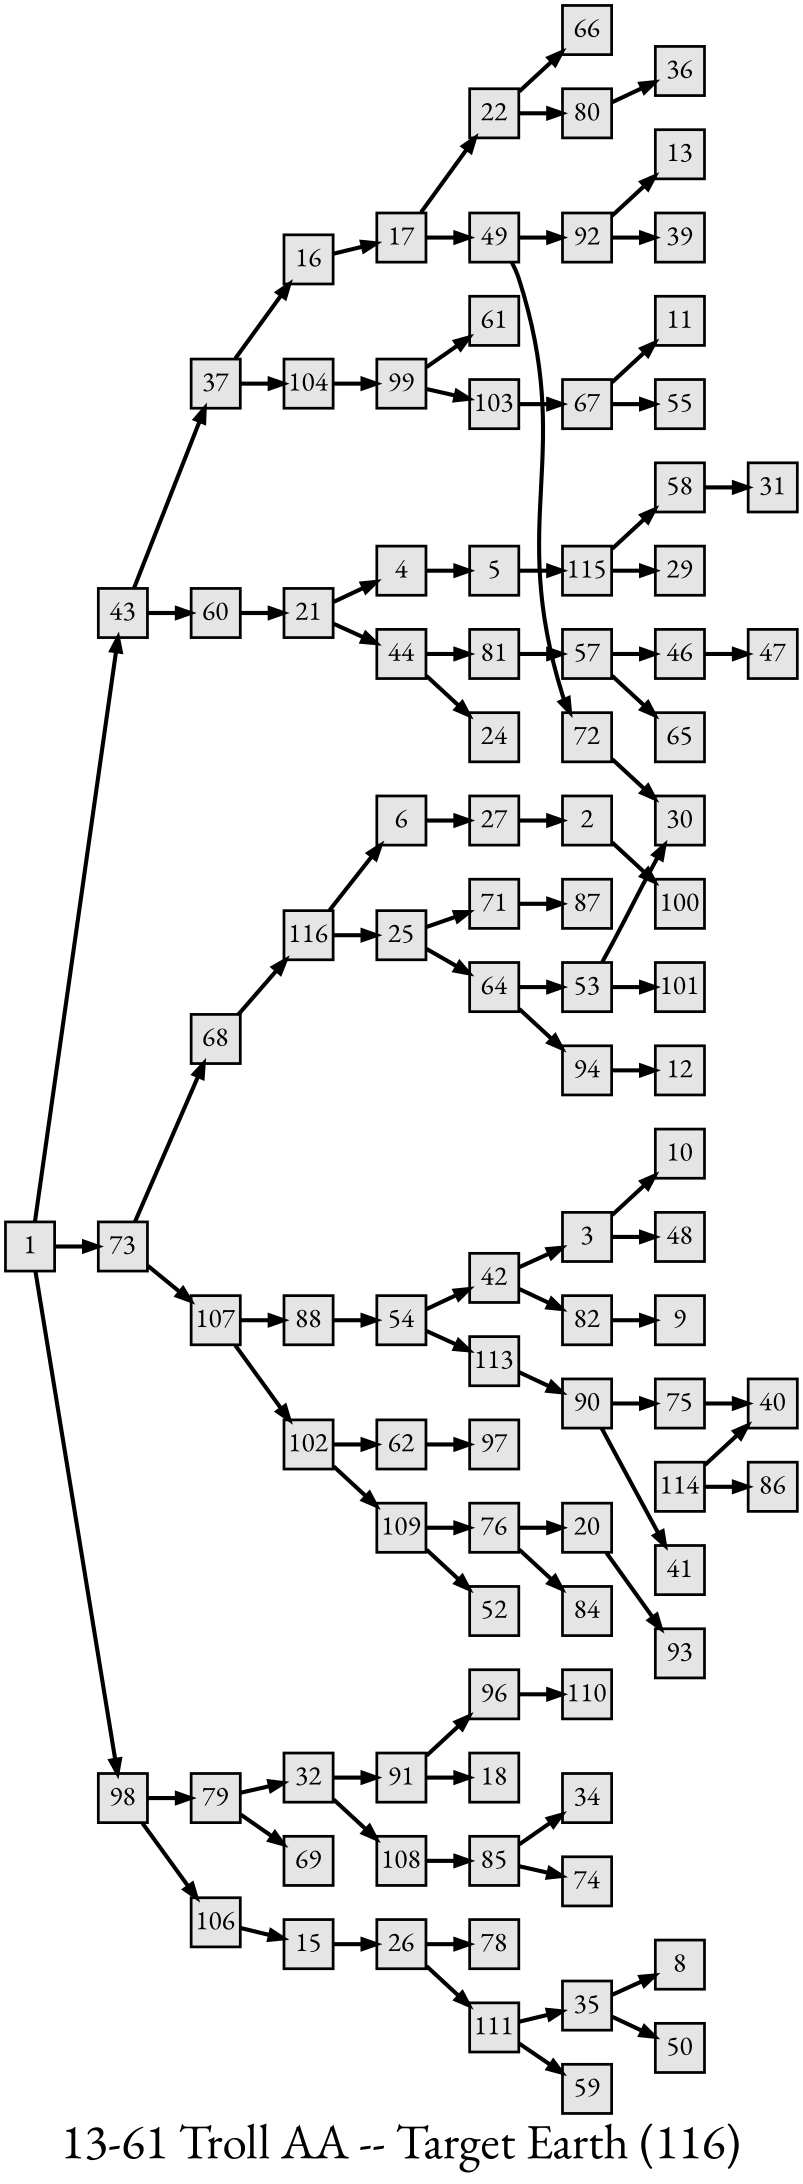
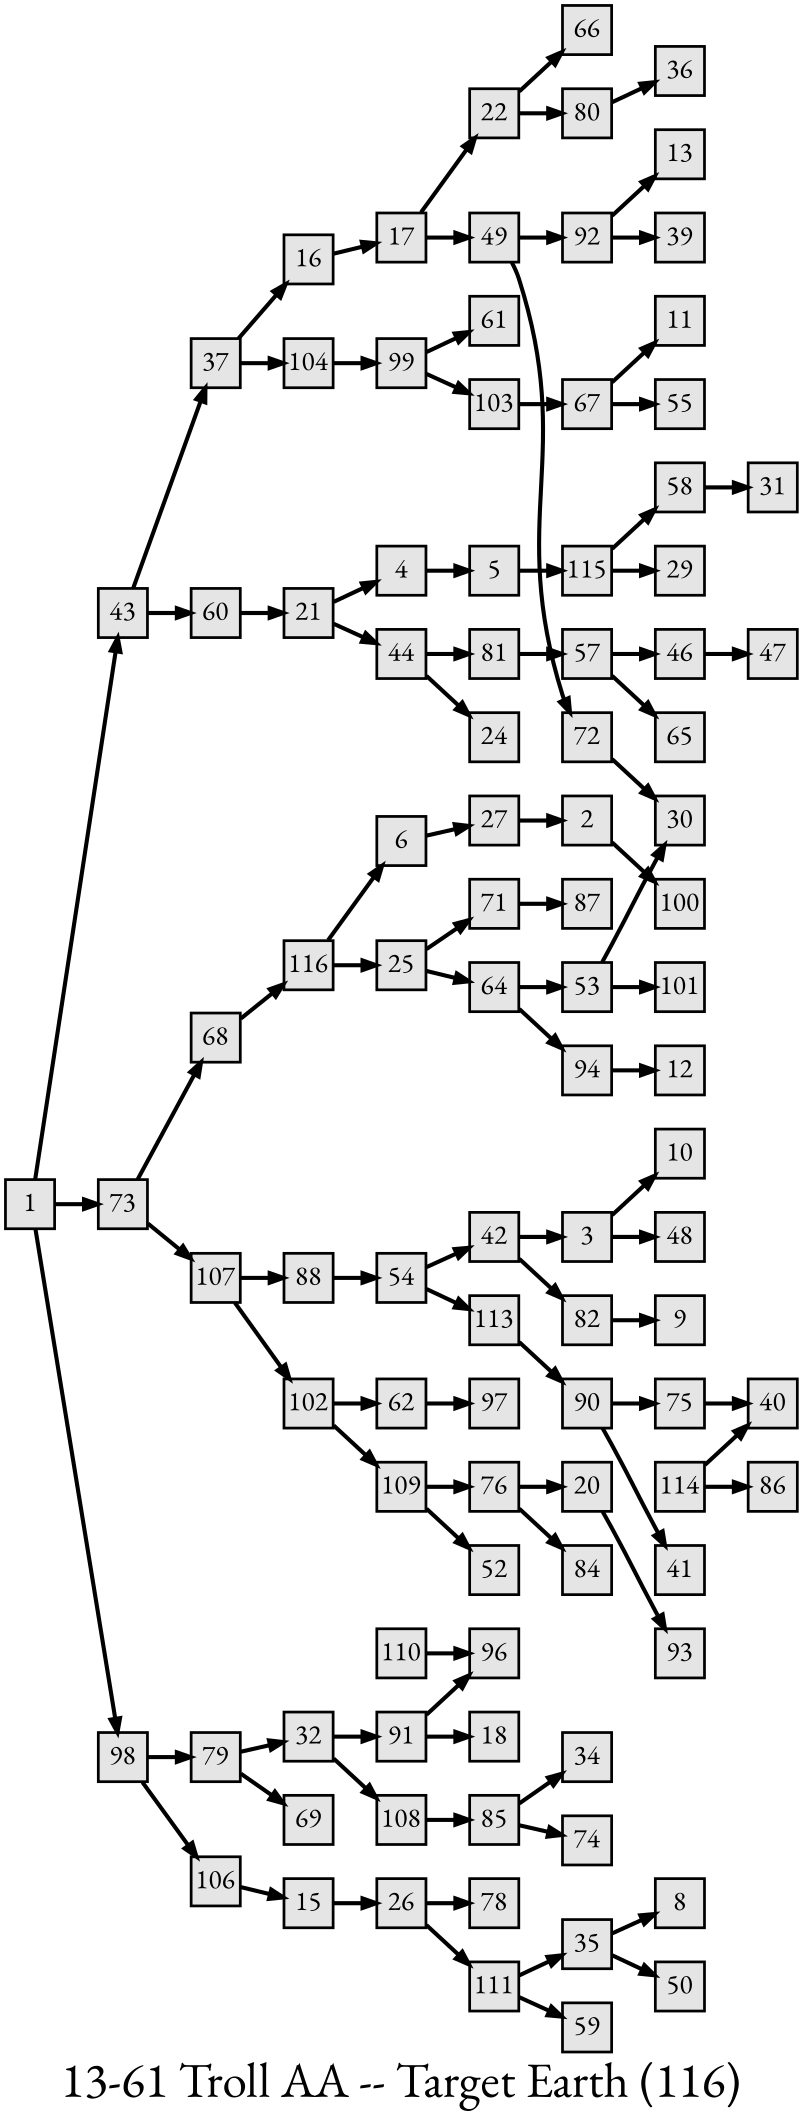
(534, 1694) -> (441, 1653)
